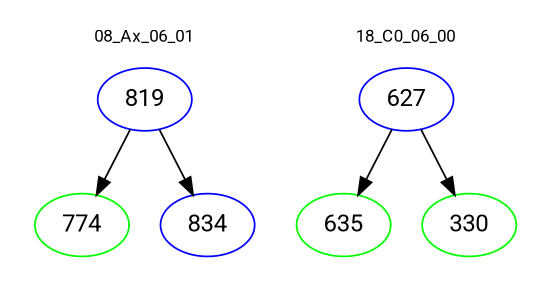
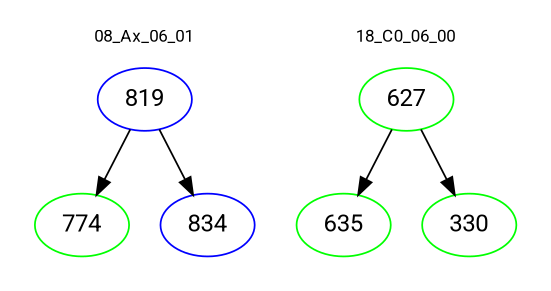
(406, 99) -> (406, 99)
